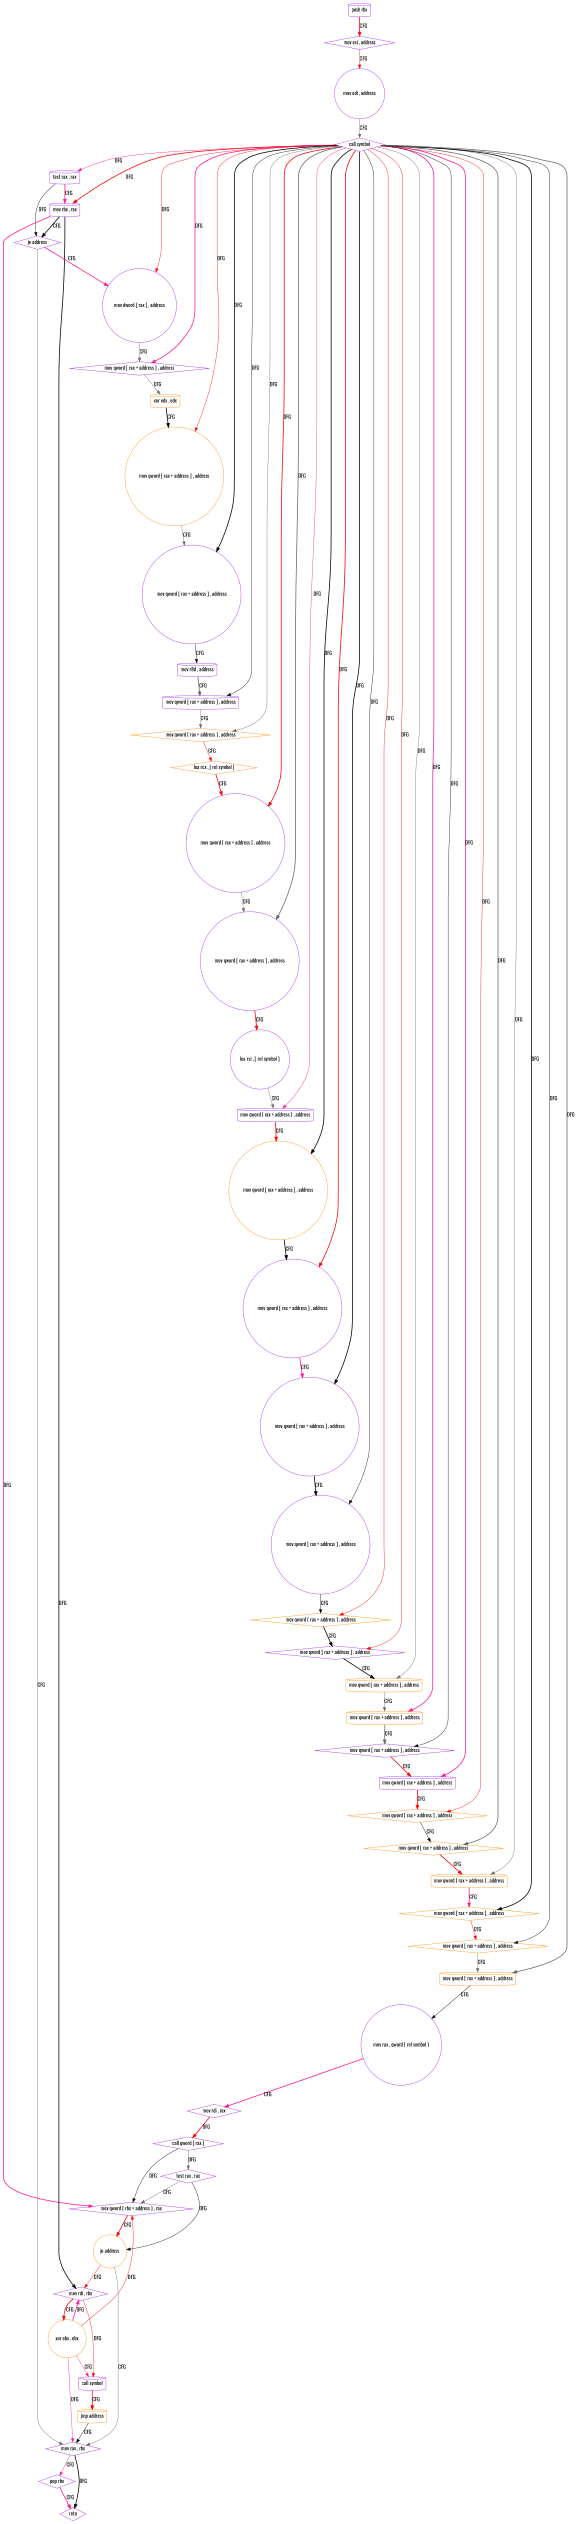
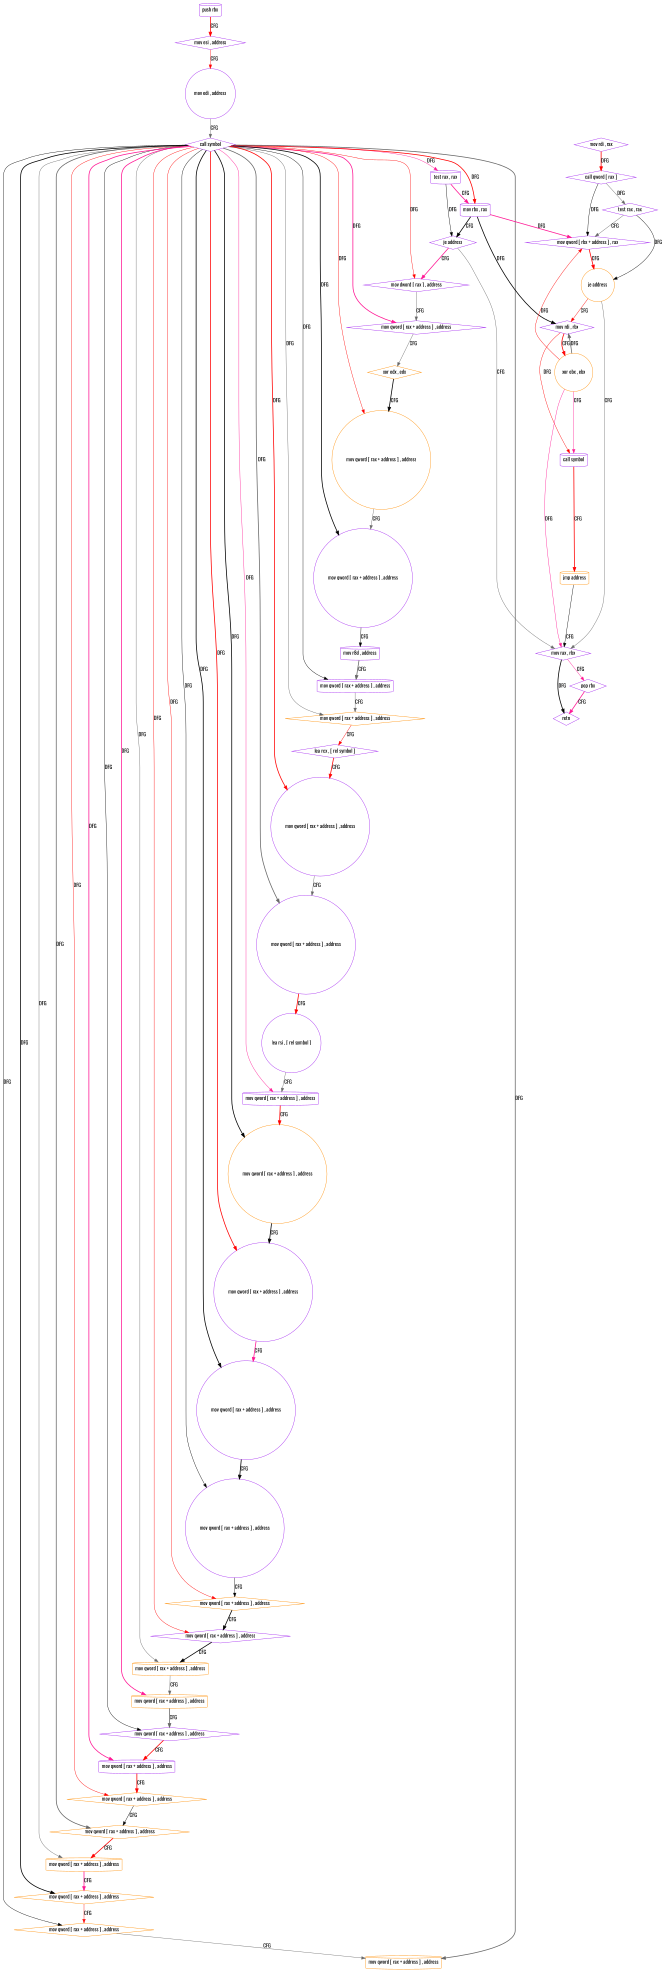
(140, 305) -> (416, 285)
(165, 401) -> (394, 372)
(214, 768) -> (335, 751)
(401, 2045) -> none
(75, 2312) -> (571, 346)
